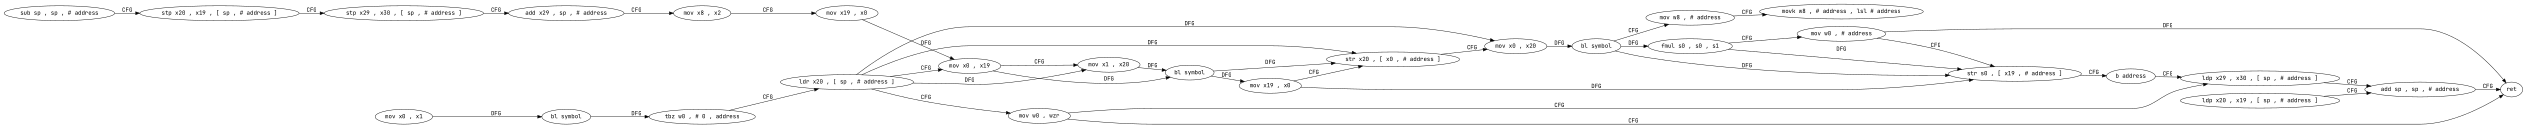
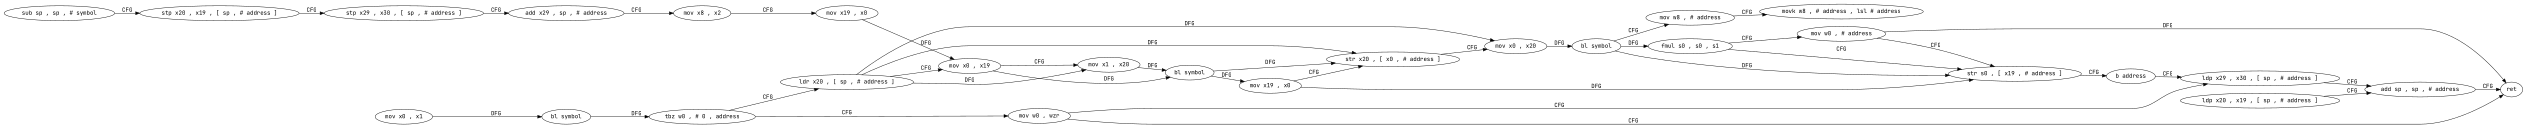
(59, 13) -> (59, 13)
(1841, 49) -> (1841, 49)
(938, 104) -> (880, 116)
